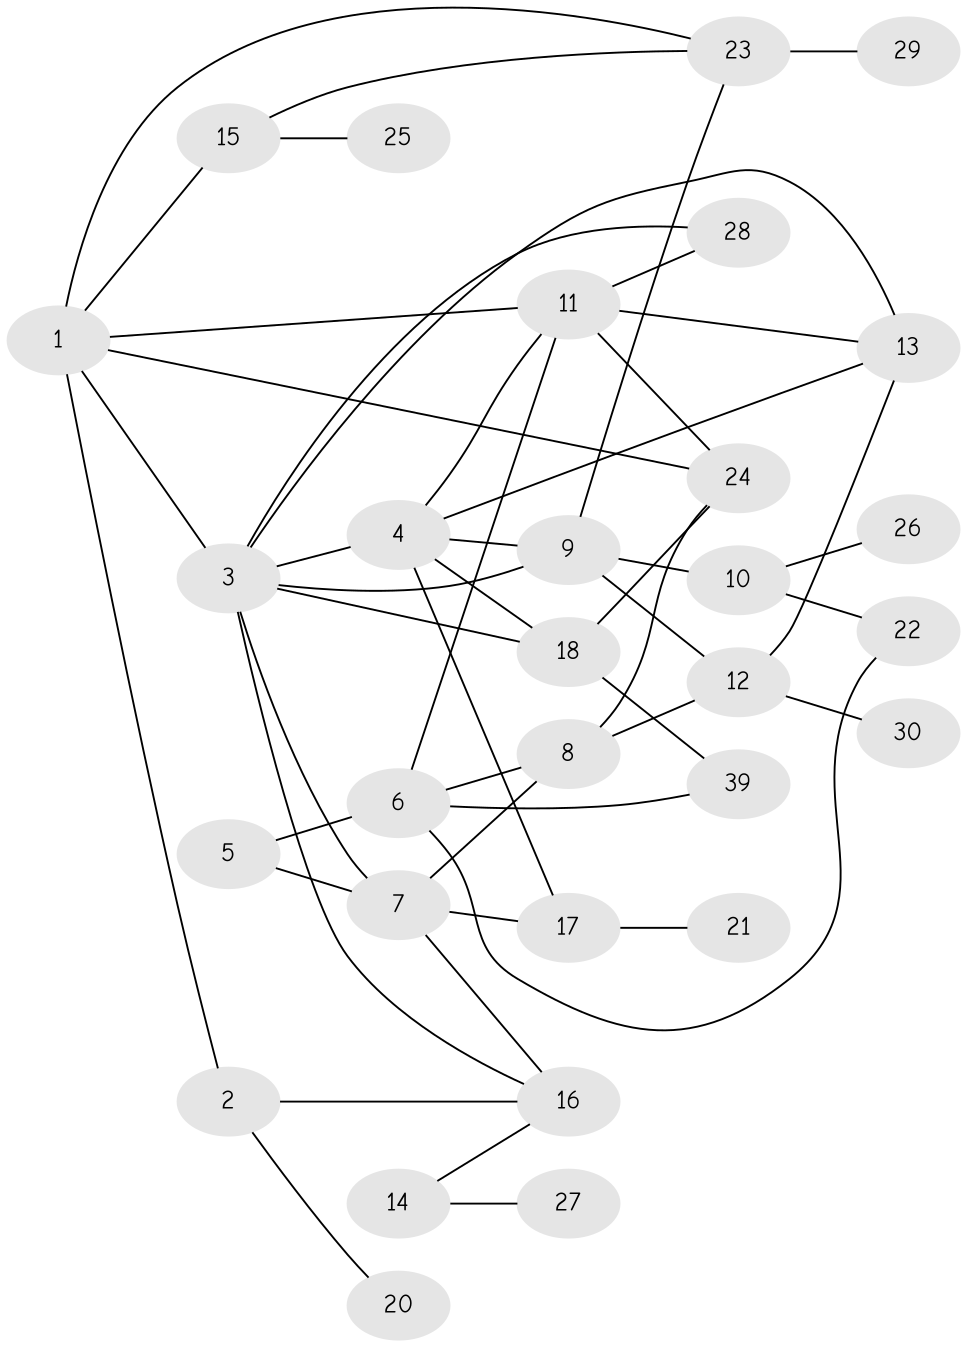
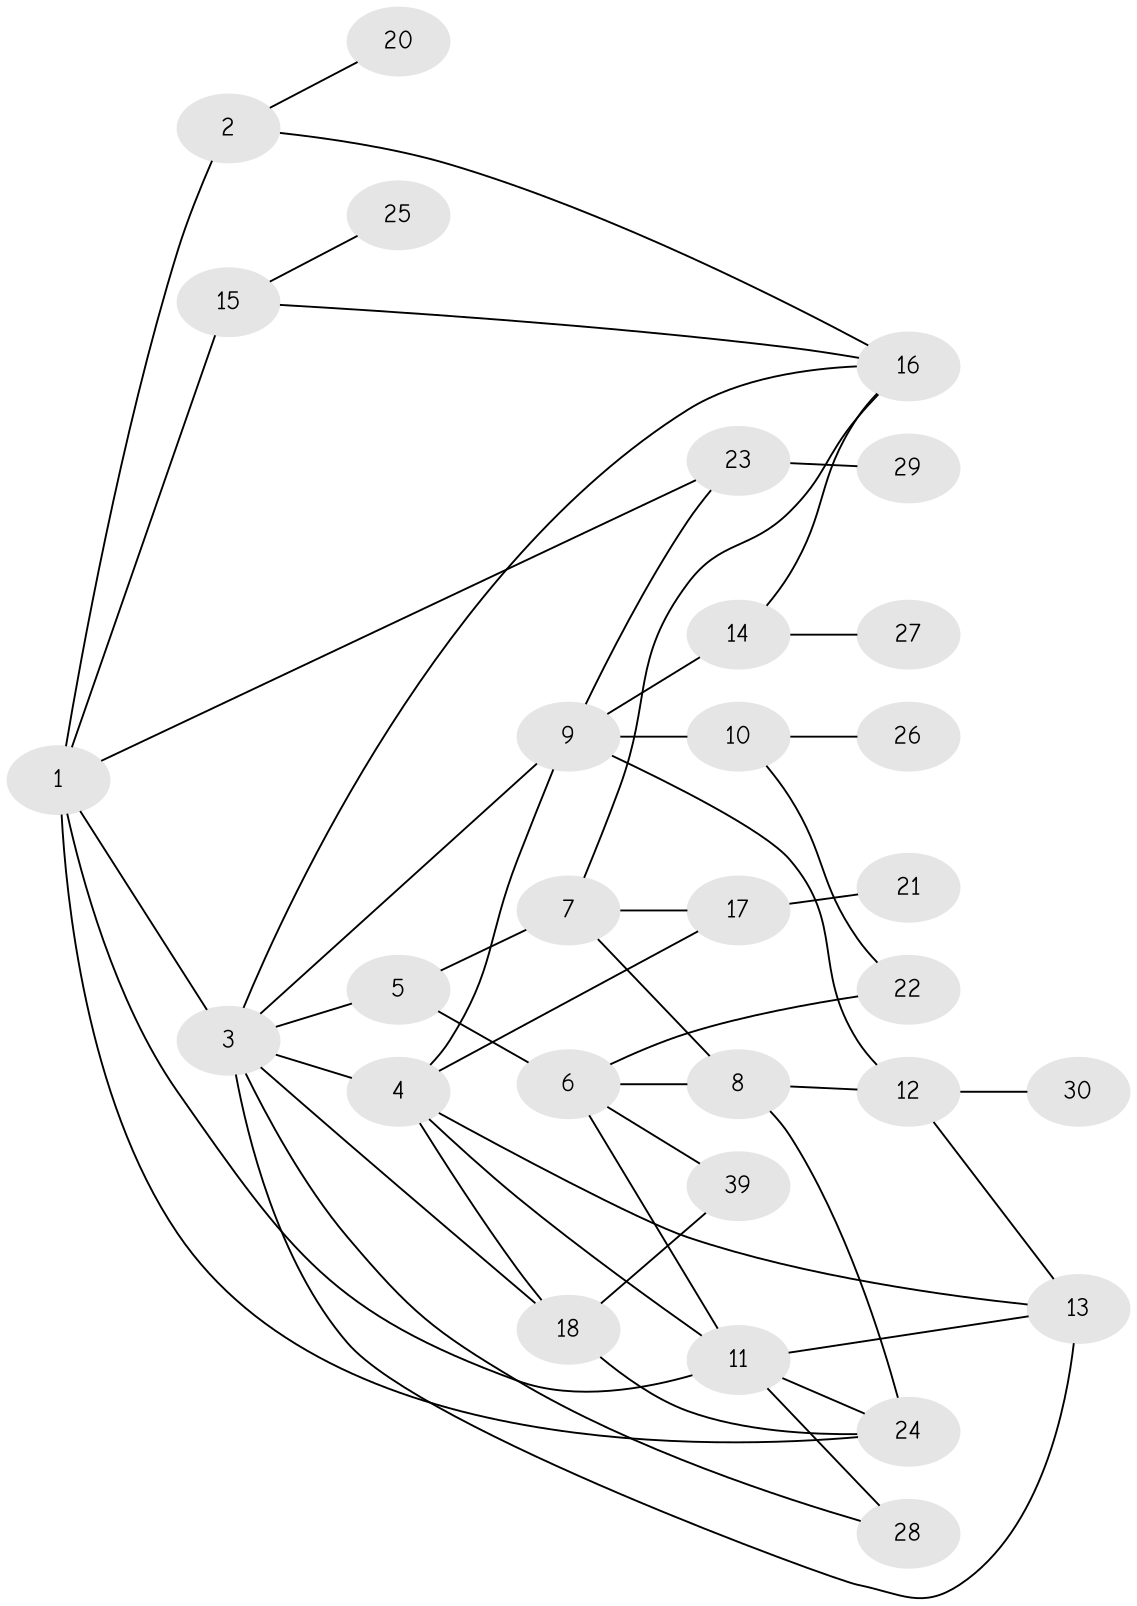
(475, 64) -> (570, 325)
none -> (656, 684)
(292, 751) -> (314, 1015)
